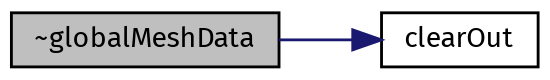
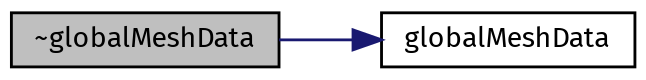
(460, 40) -> (508, 40)
